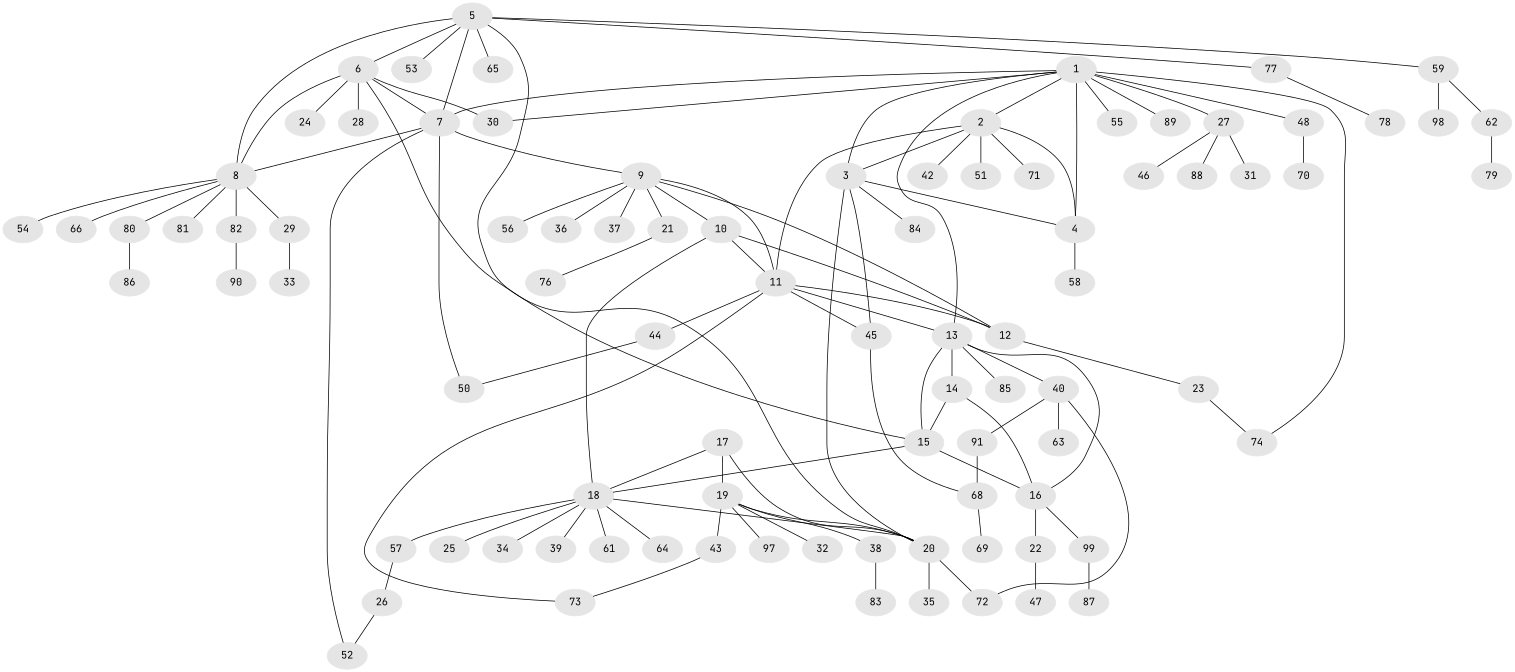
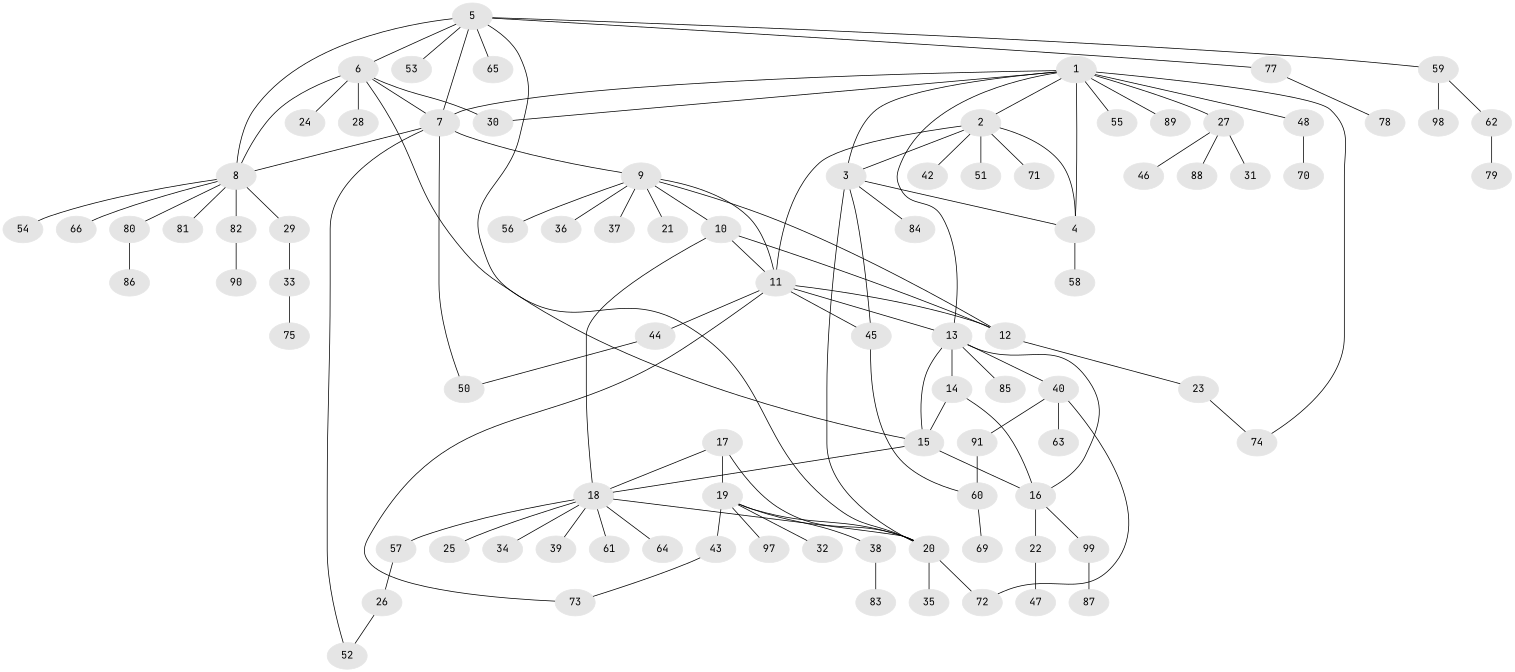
(546, 283) -> none
none -> (289, 336)
(977, 496) -> (977, 496)
